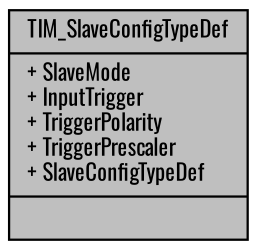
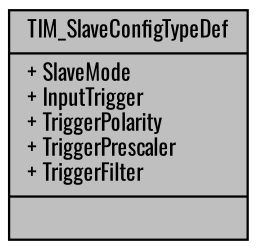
(117, 174) -> (86, 174)
